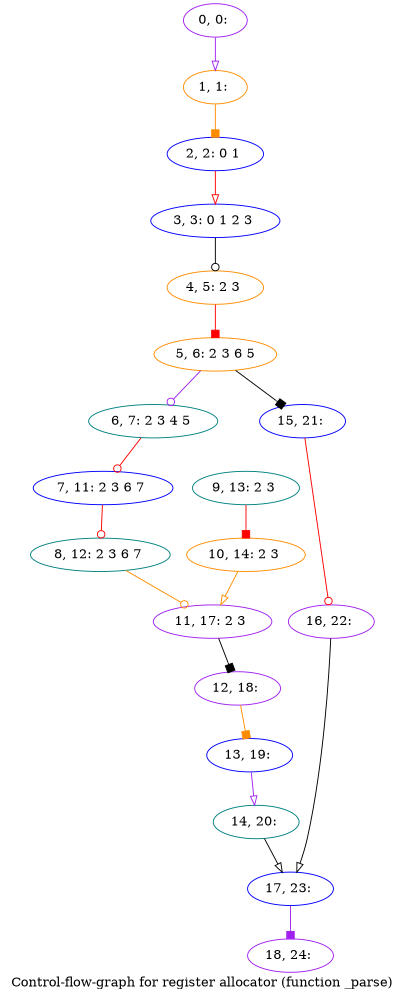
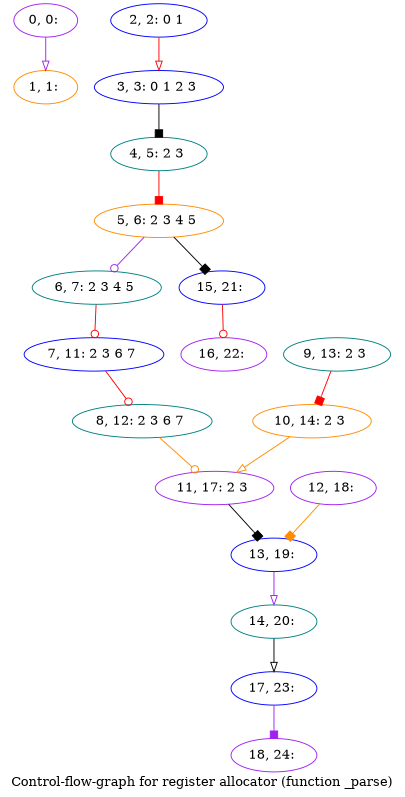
(215, 116) -> none
(215, 251) -> (159, 116)
(215, 288) -> (159, 154)
(215, 354) -> (159, 221)
(223, 650) -> (241, 518)
(322, 752) -> none
